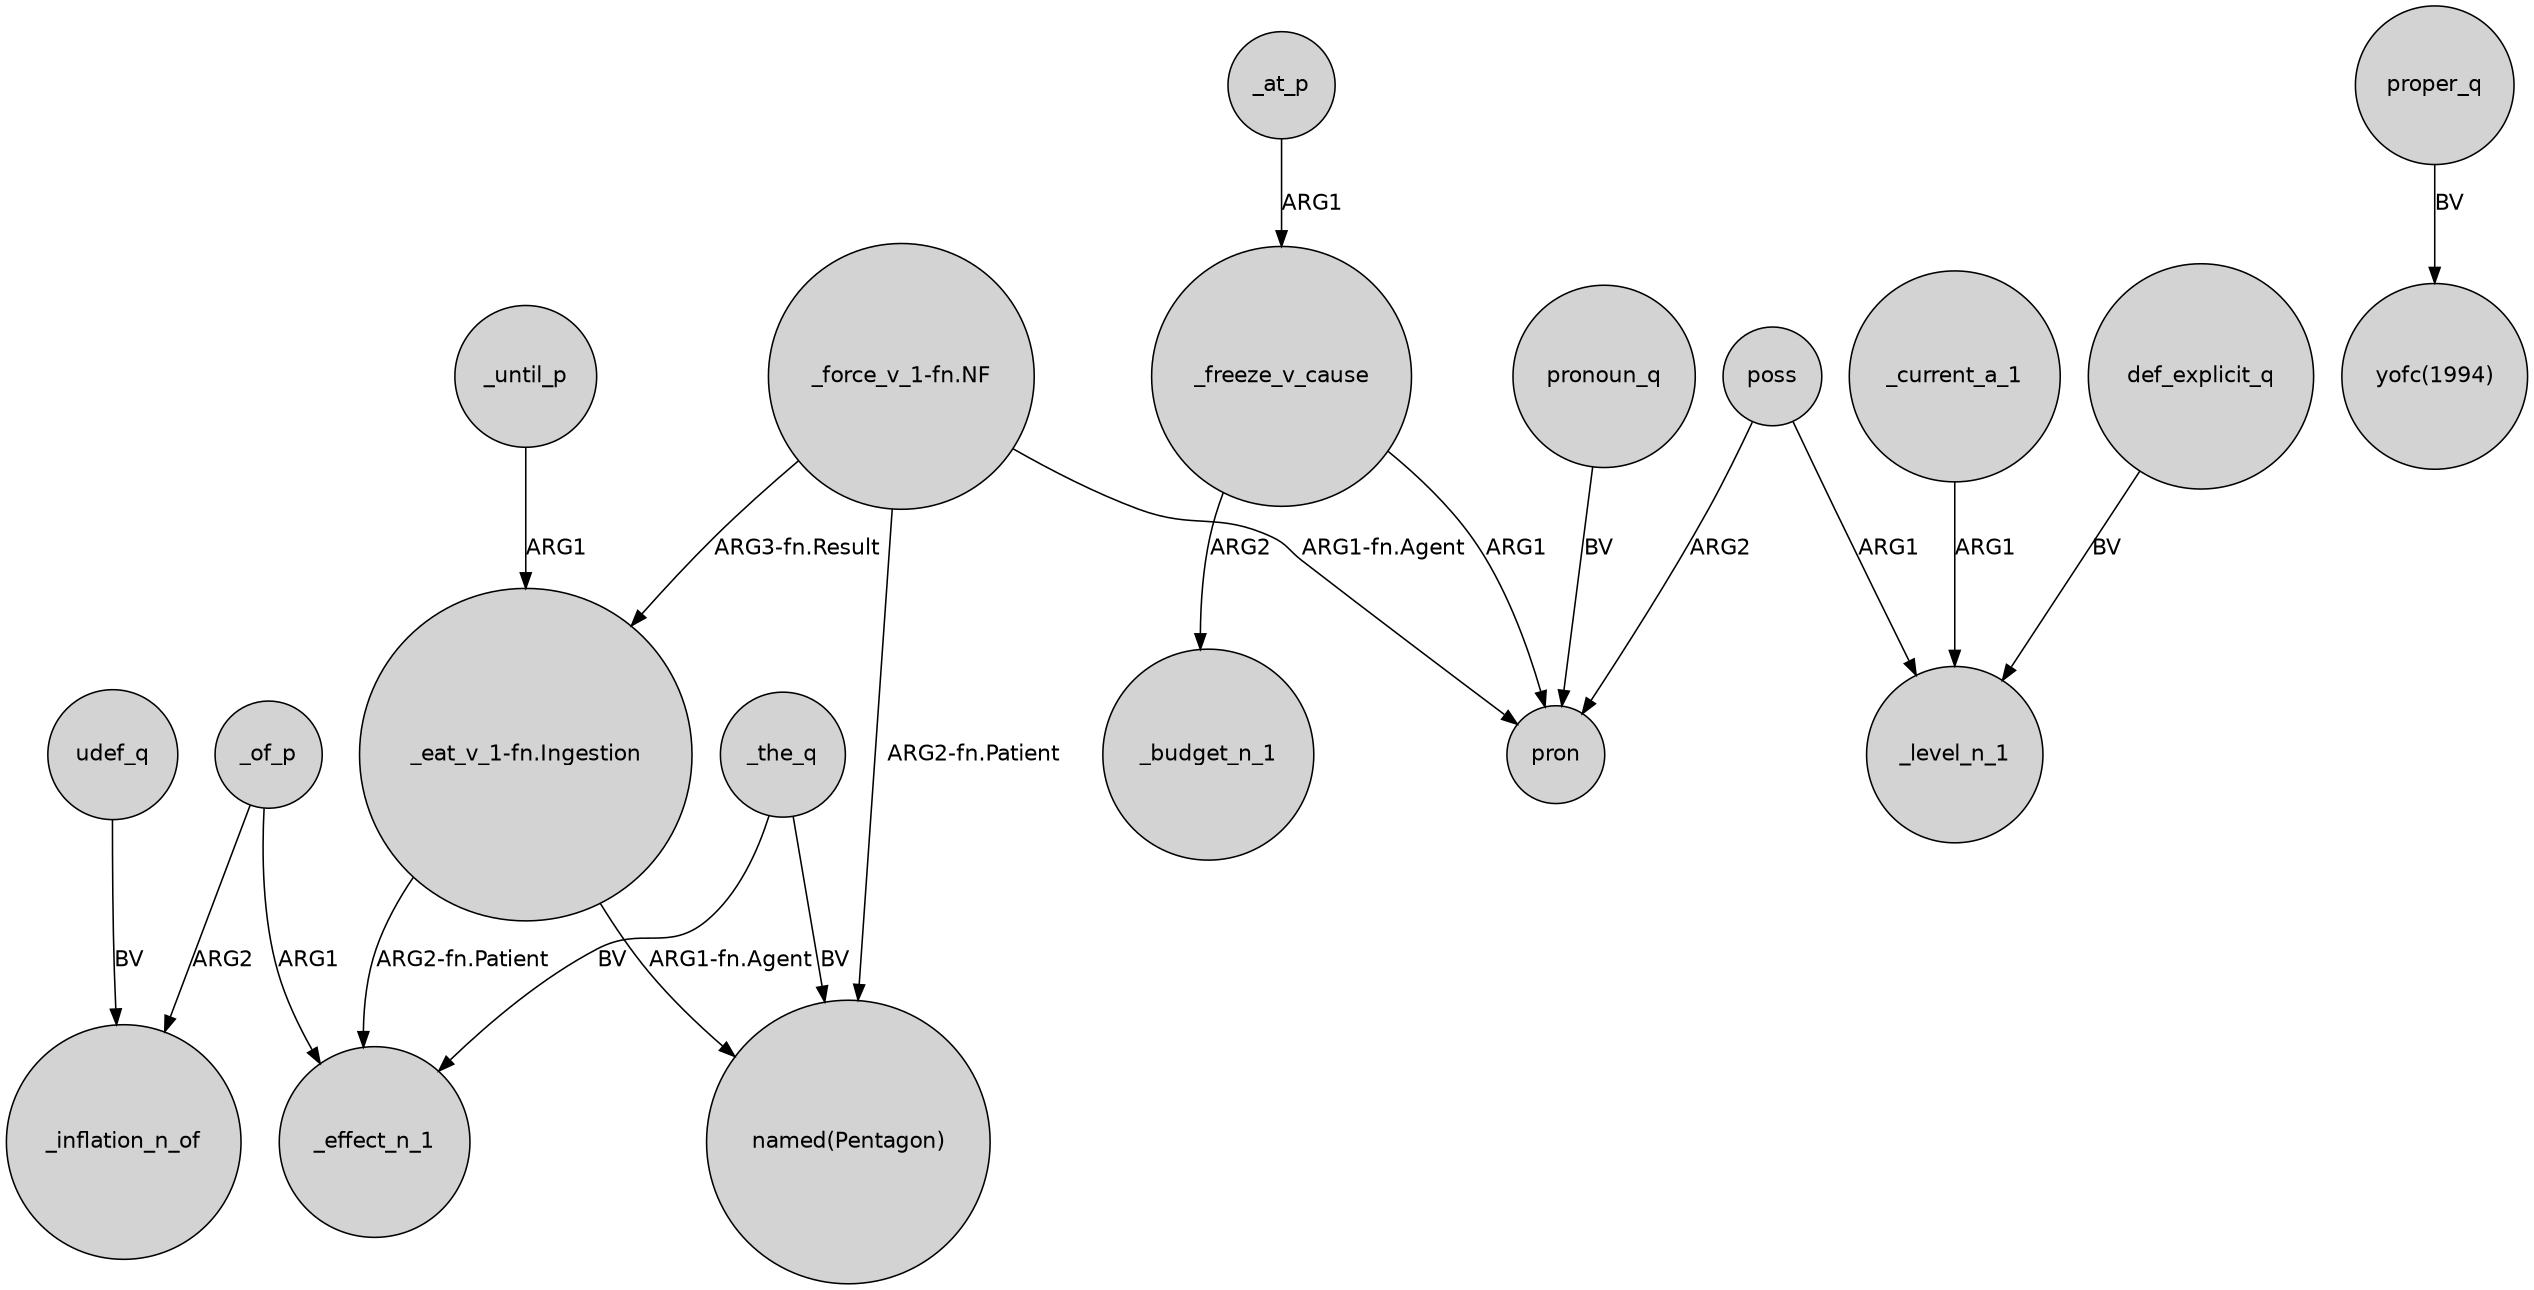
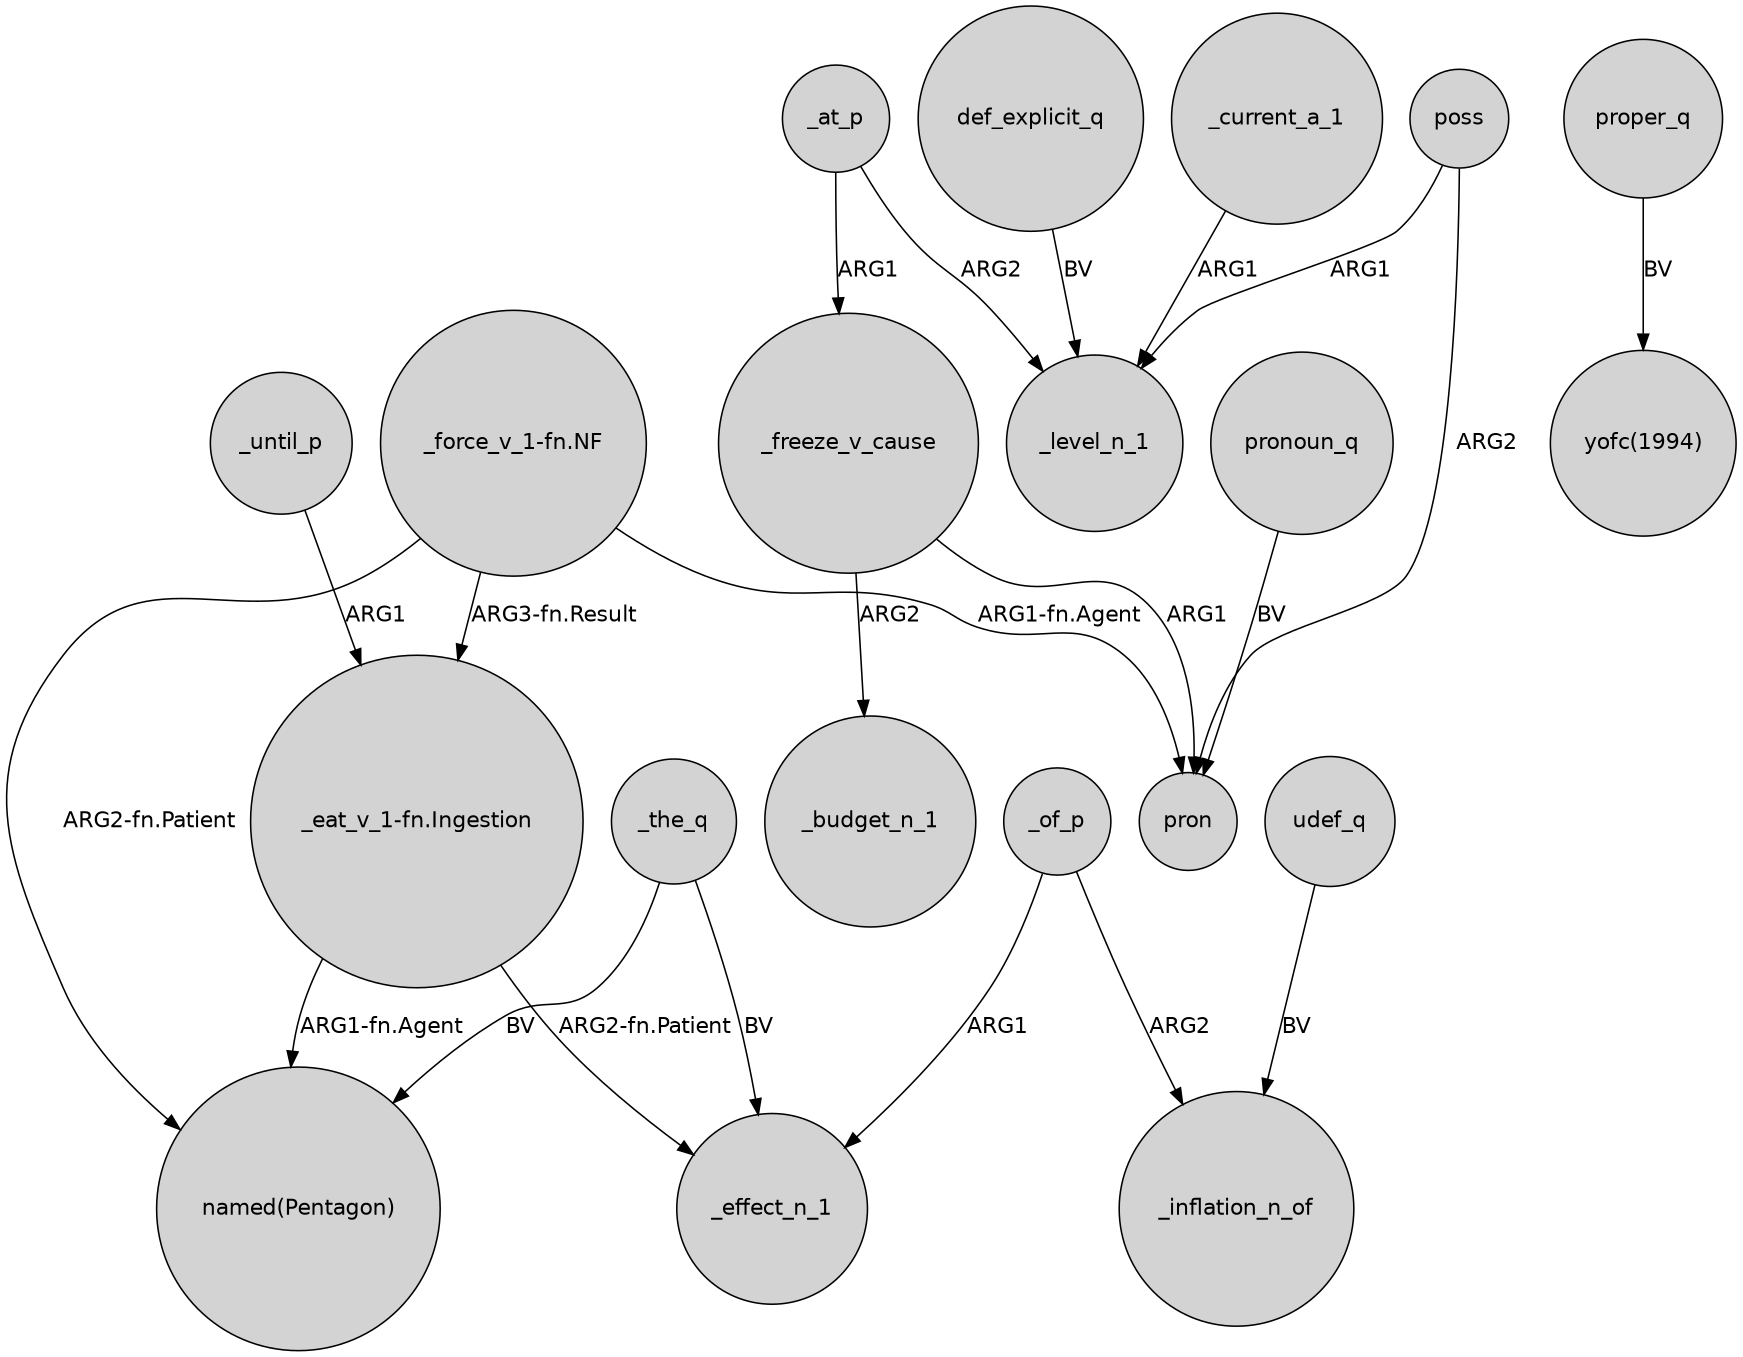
none -> (942, 267)
